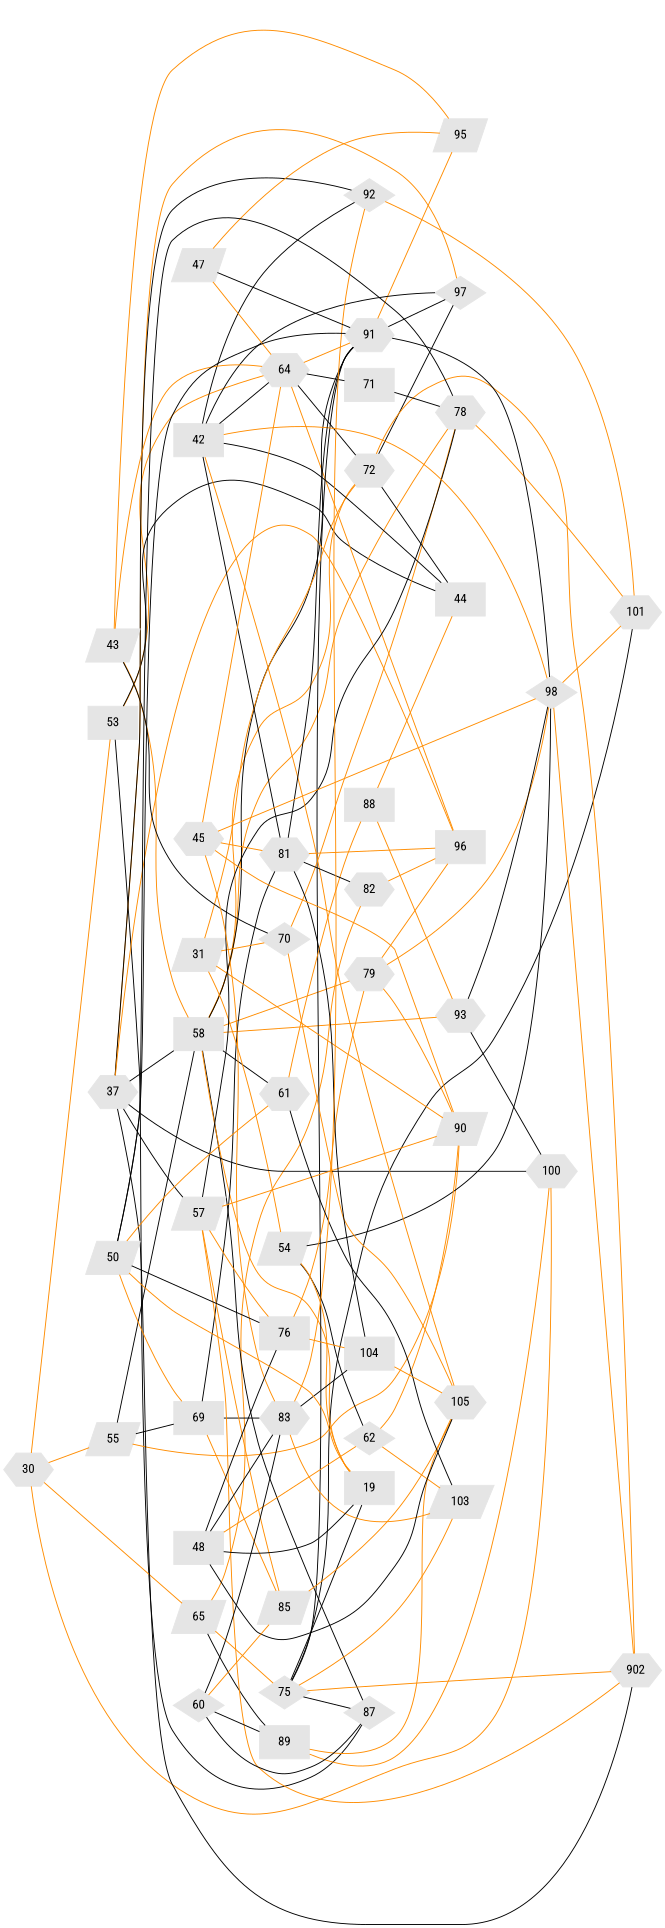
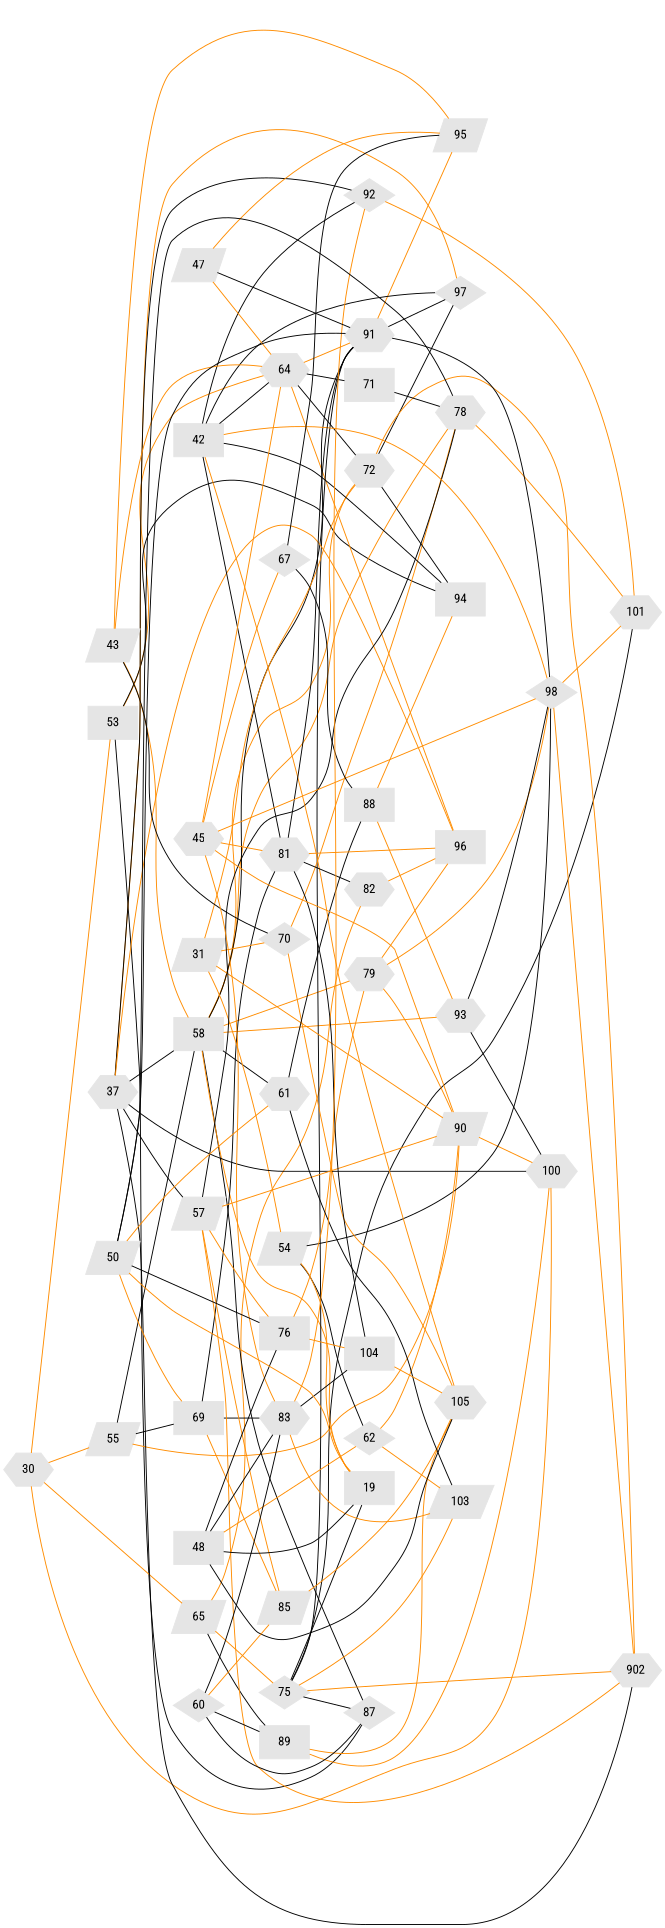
none -> (284, 560)
(460, 599) -> (460, 599)
(311, 980) -> (311, 980)
none -> (506, 1150)
